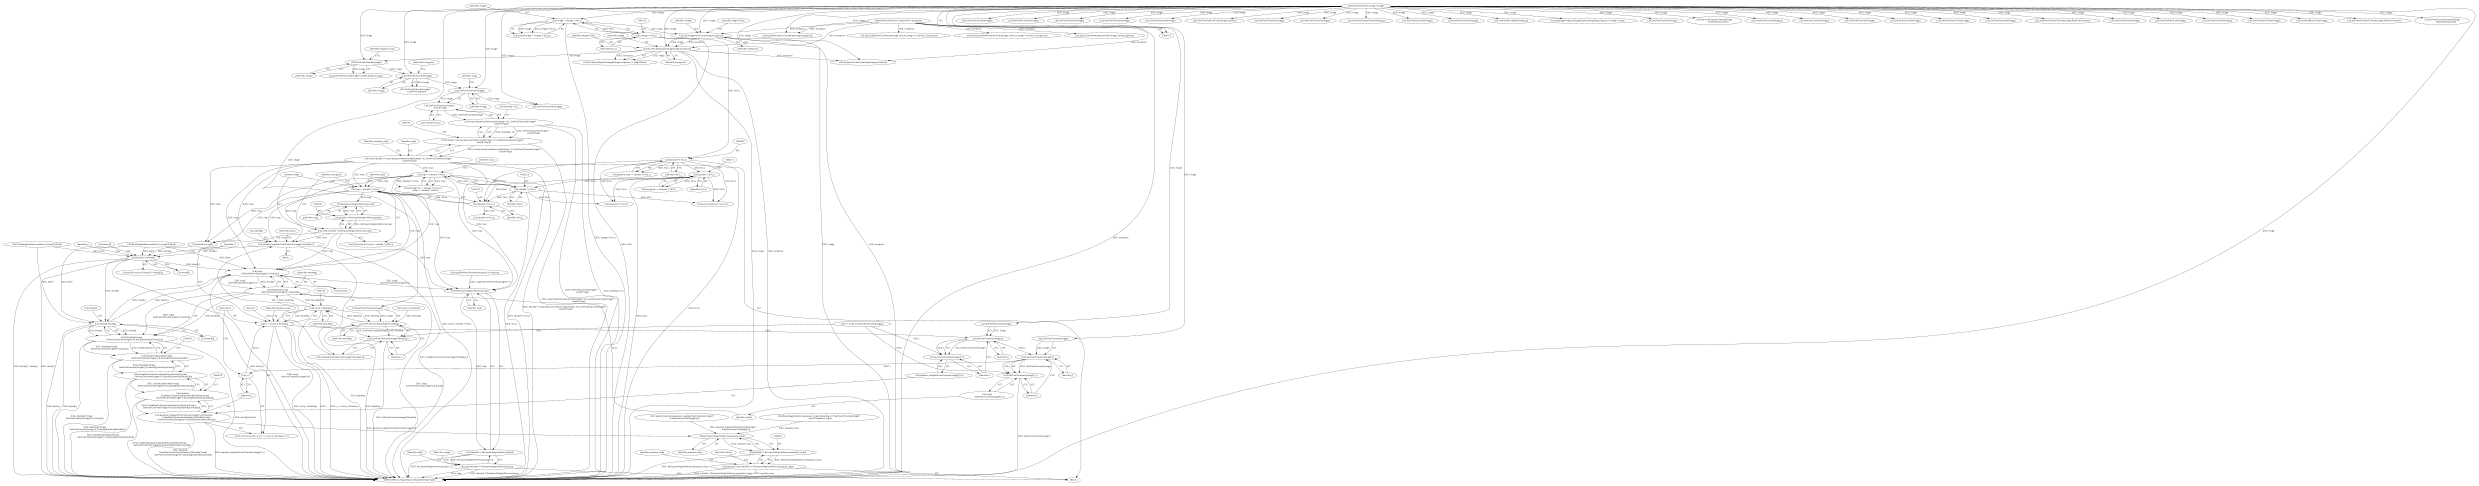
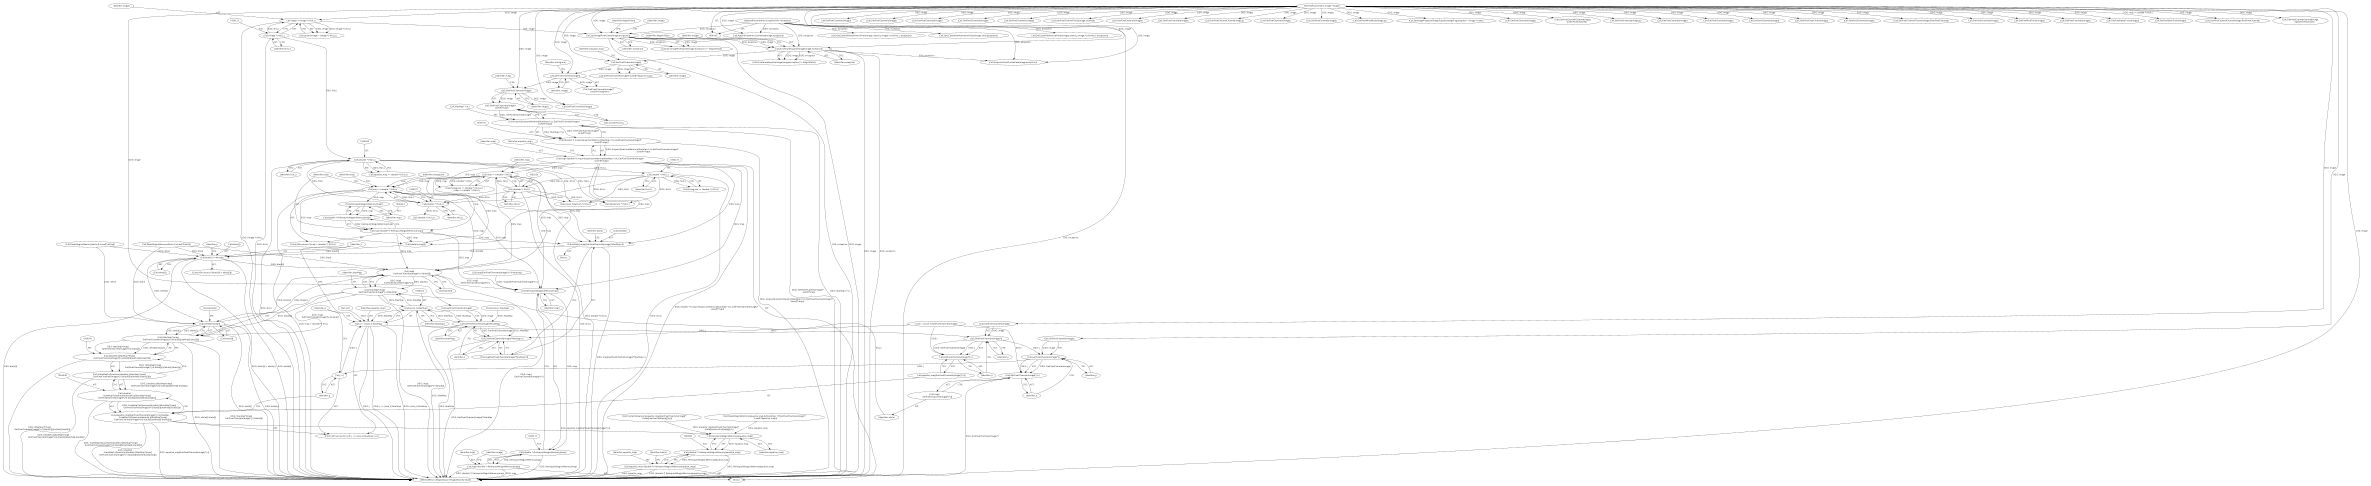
(2271, 13) -> (2138, 13)
none -> (692, 49)
none -> (532, 436)
